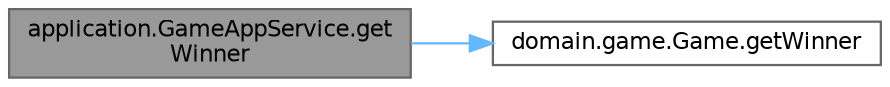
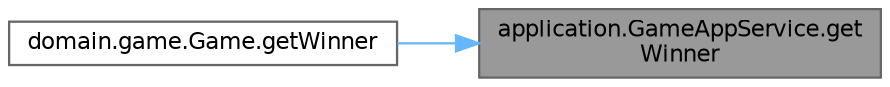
(440, 43) -> (427, 43)
